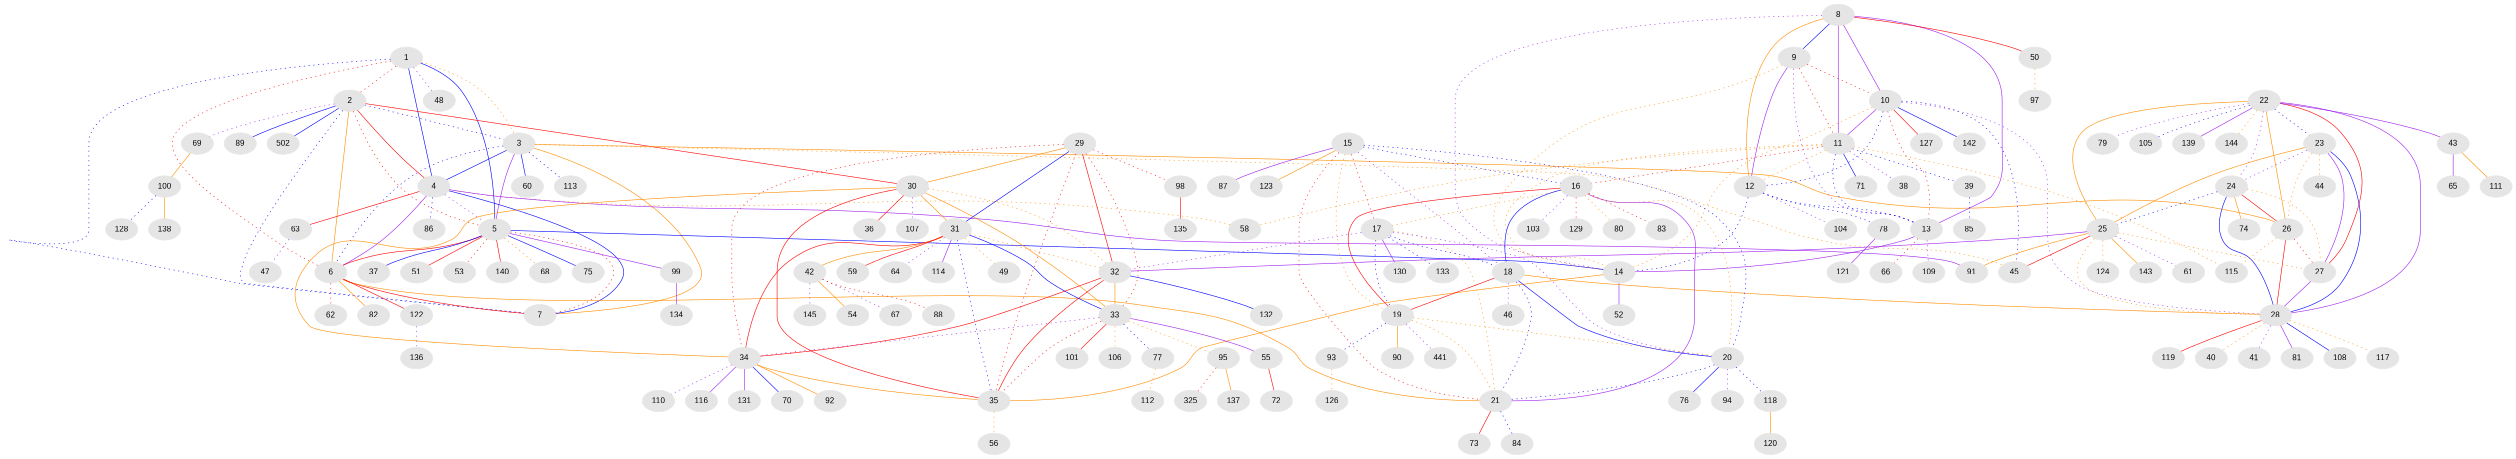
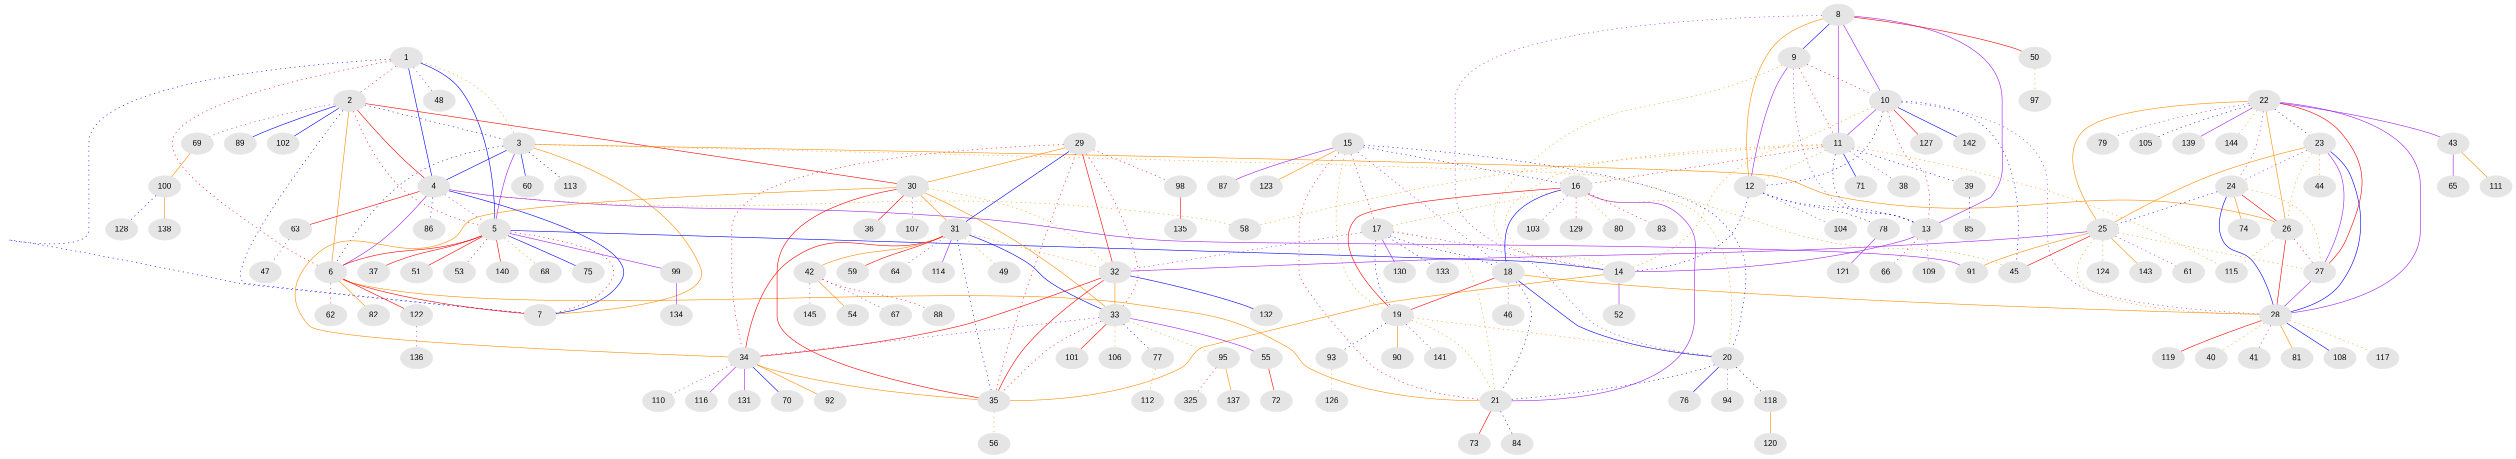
(283, 144) -> (283, 144)
(422, 253) -> (422, 253)
(2286, 337) -> (2286, 337)
(1440, 358) -> (1440, 358)
